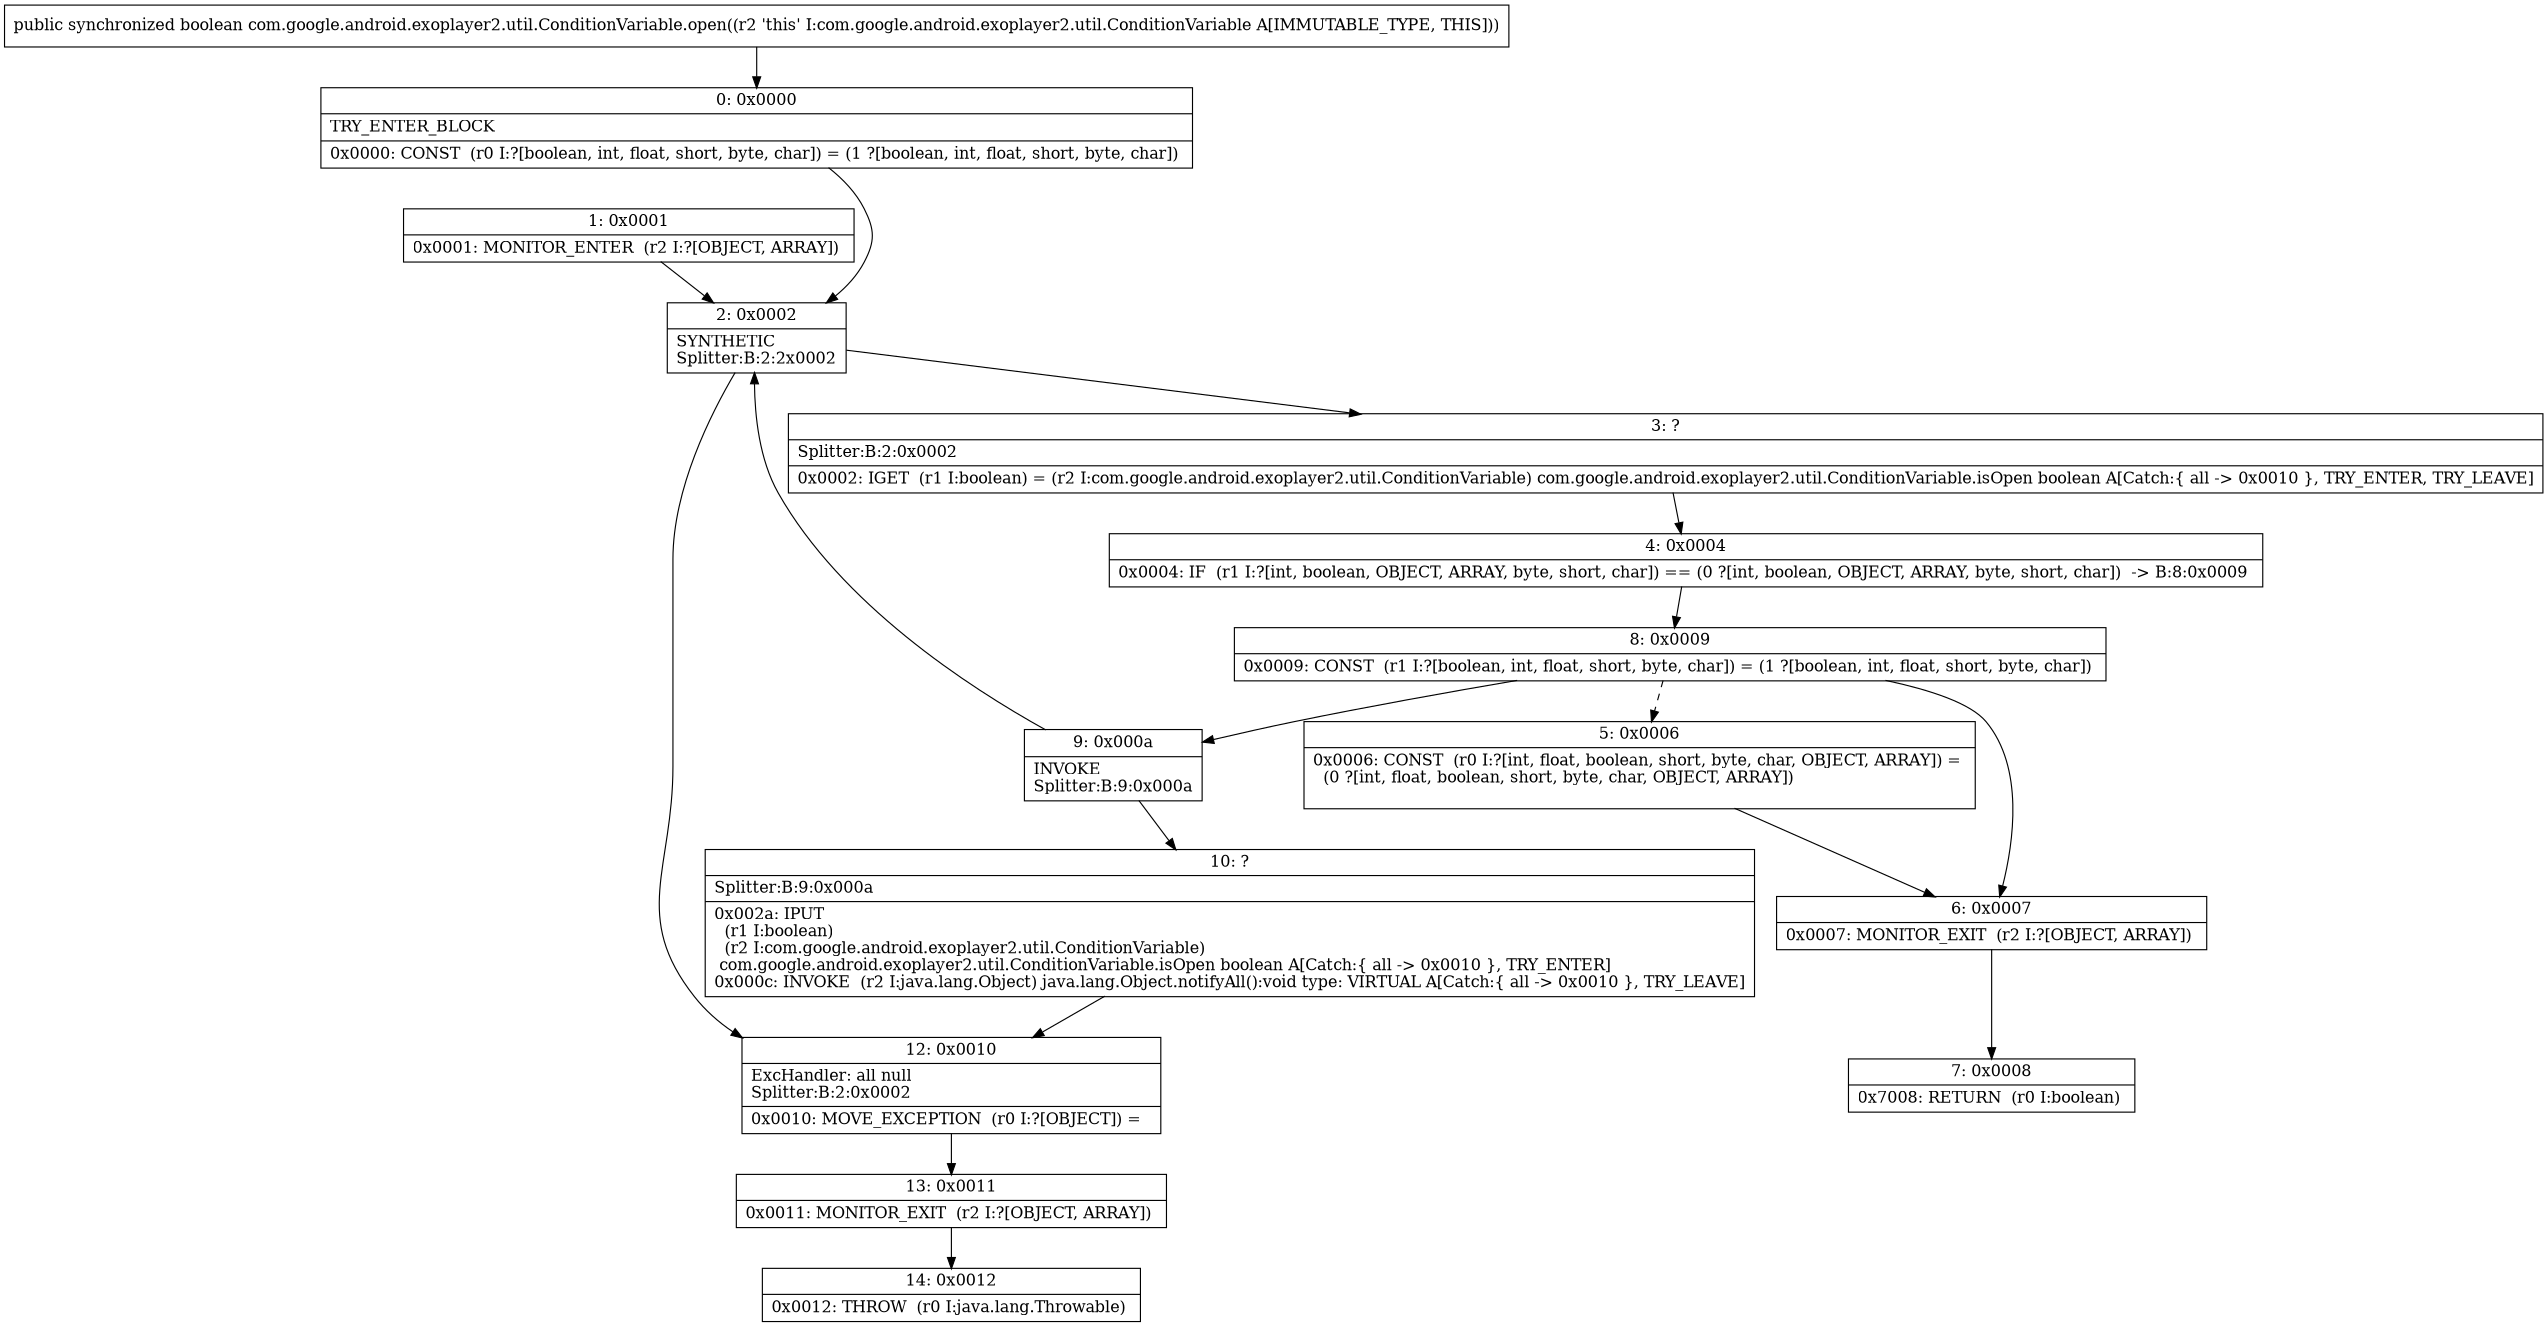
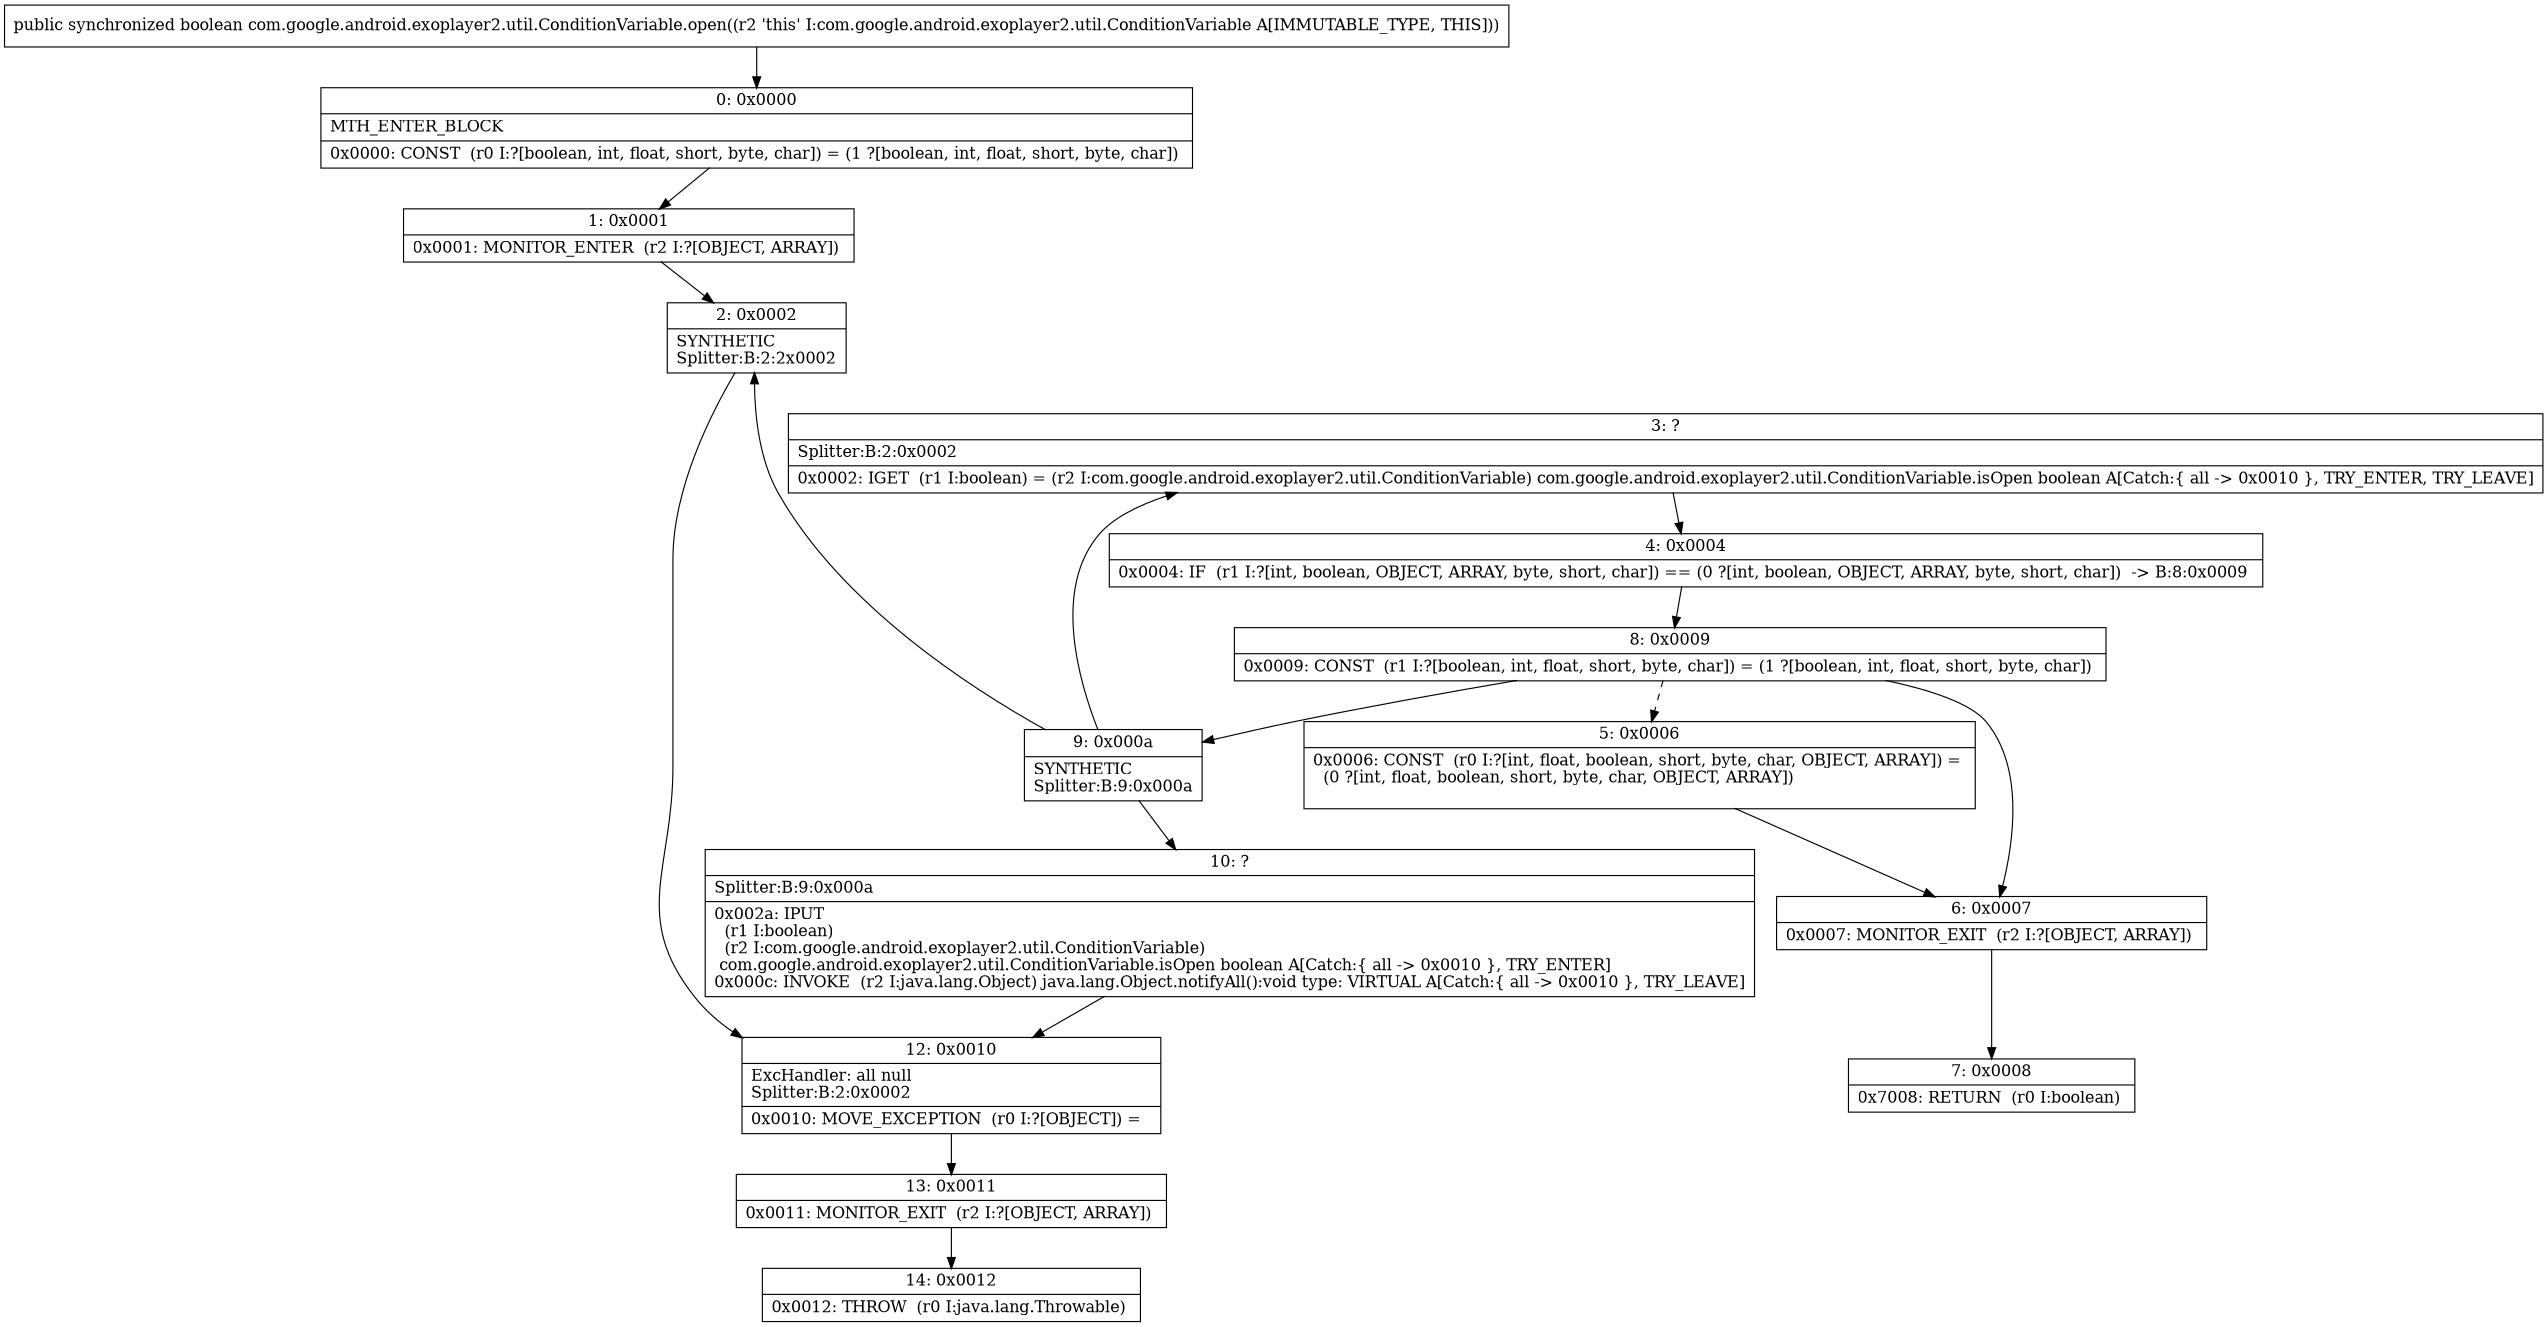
(413, 127) -> (417, 127)
(872, 230) -> (689, 185)
(1098, 381) -> (1075, 592)
(1067, 770) -> (1083, 770)
